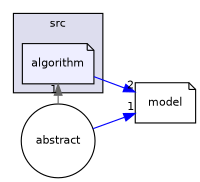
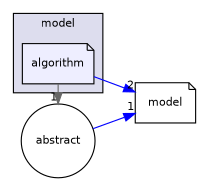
(58, 24) -> (58, 24)
(58, 100) -> (58, 88)
